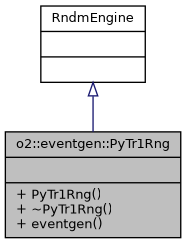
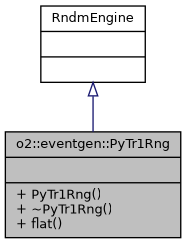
(60, 224) -> (39, 224)
